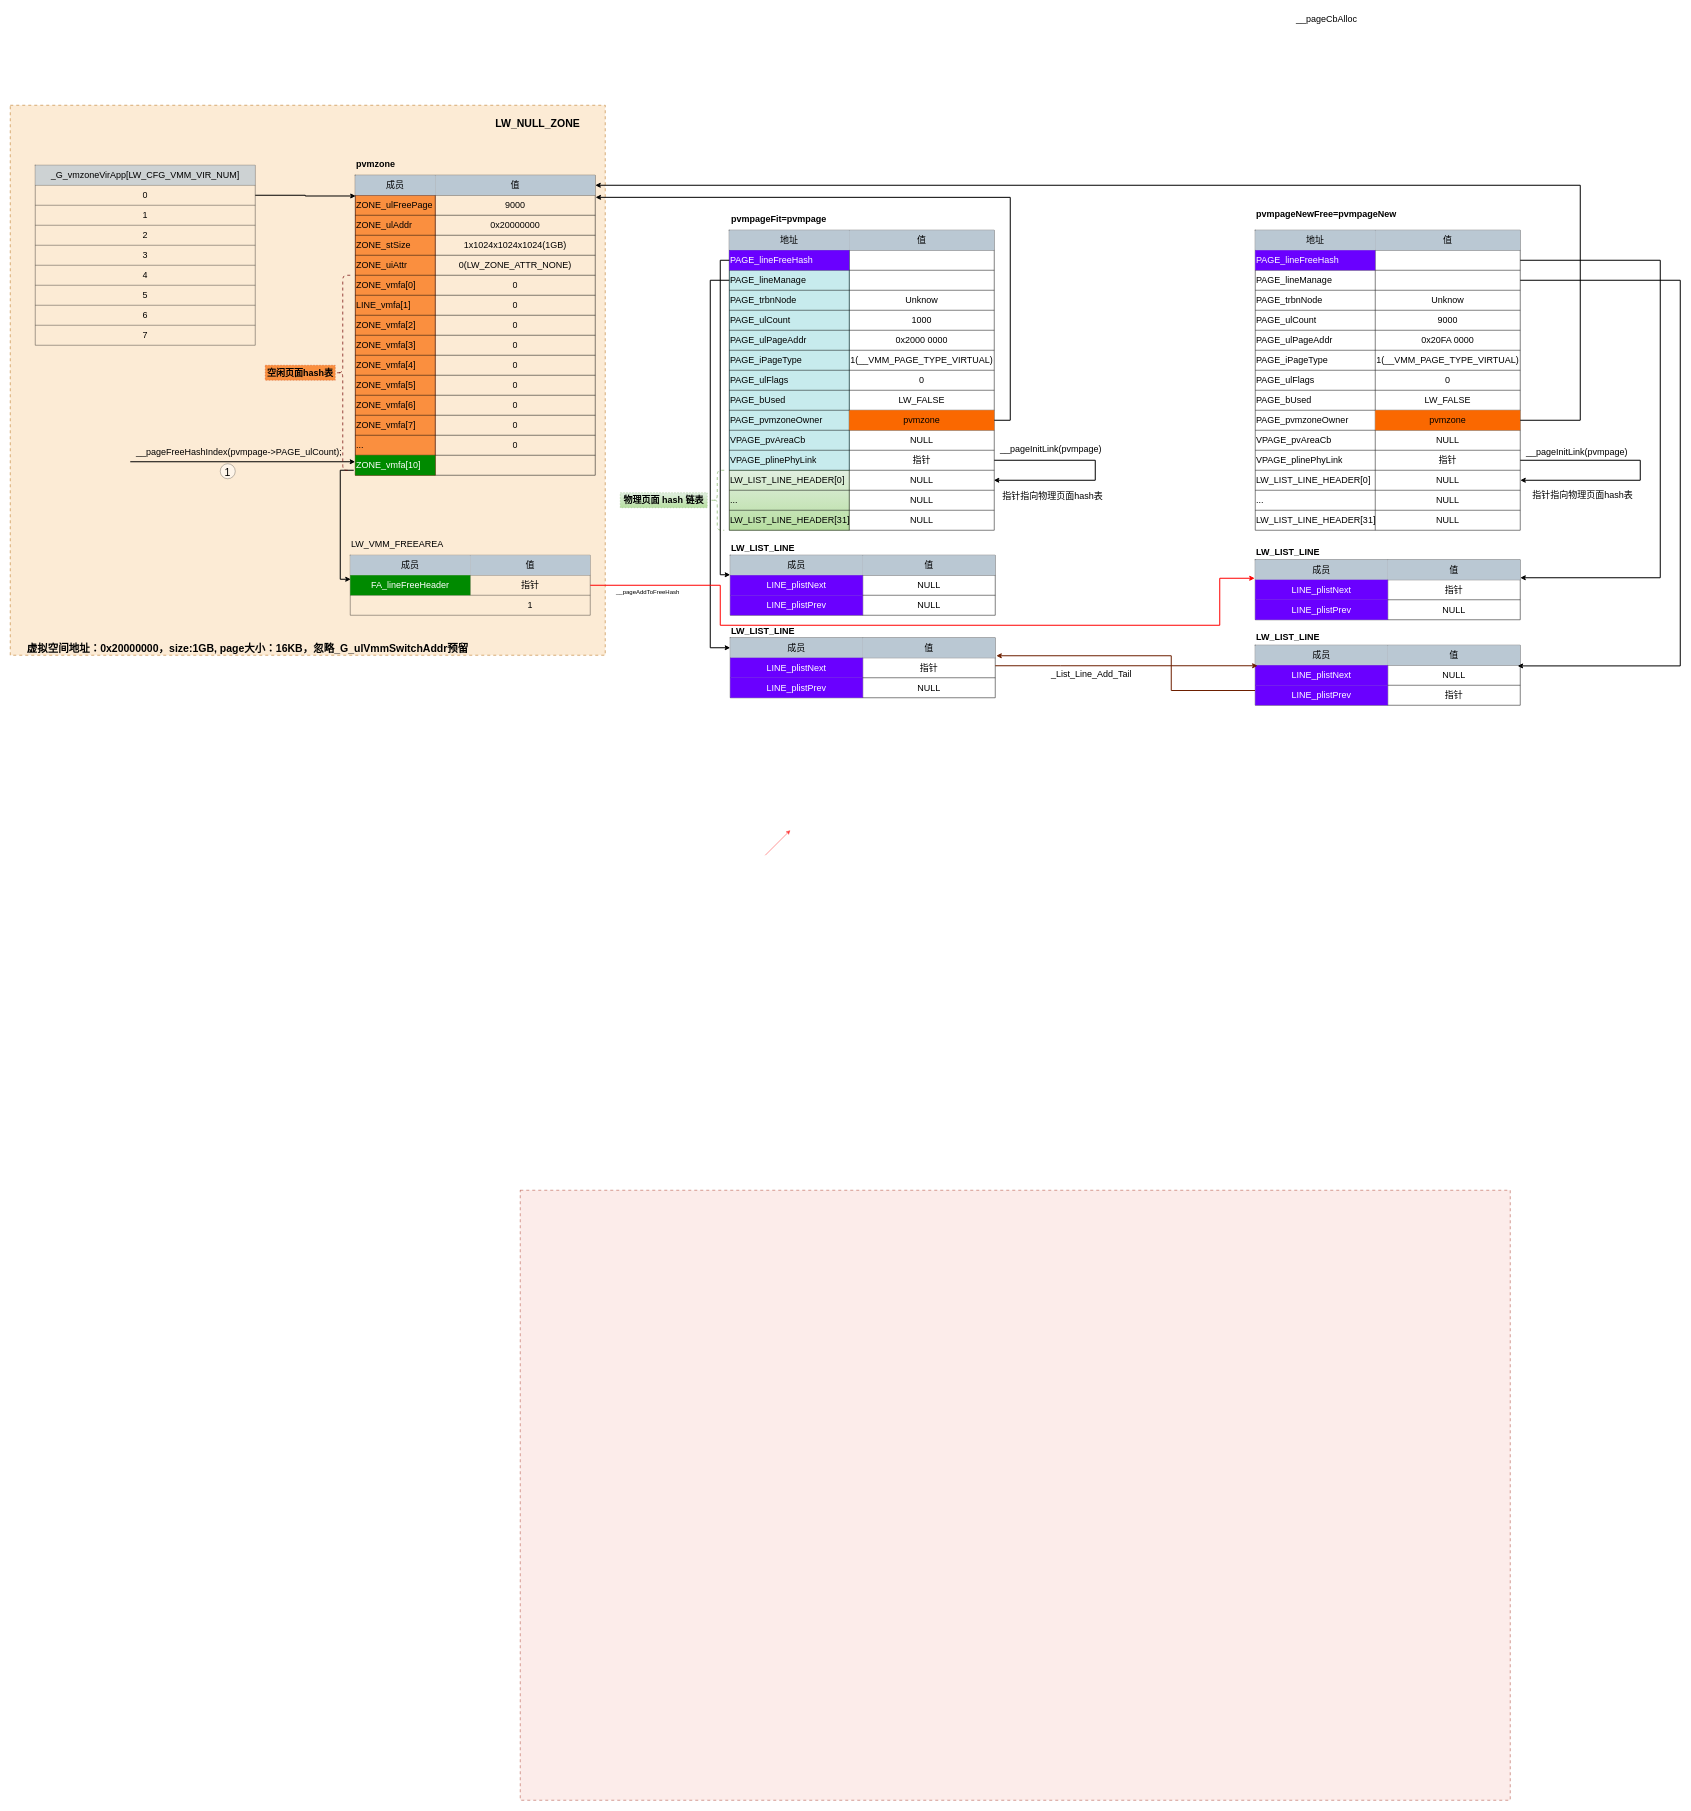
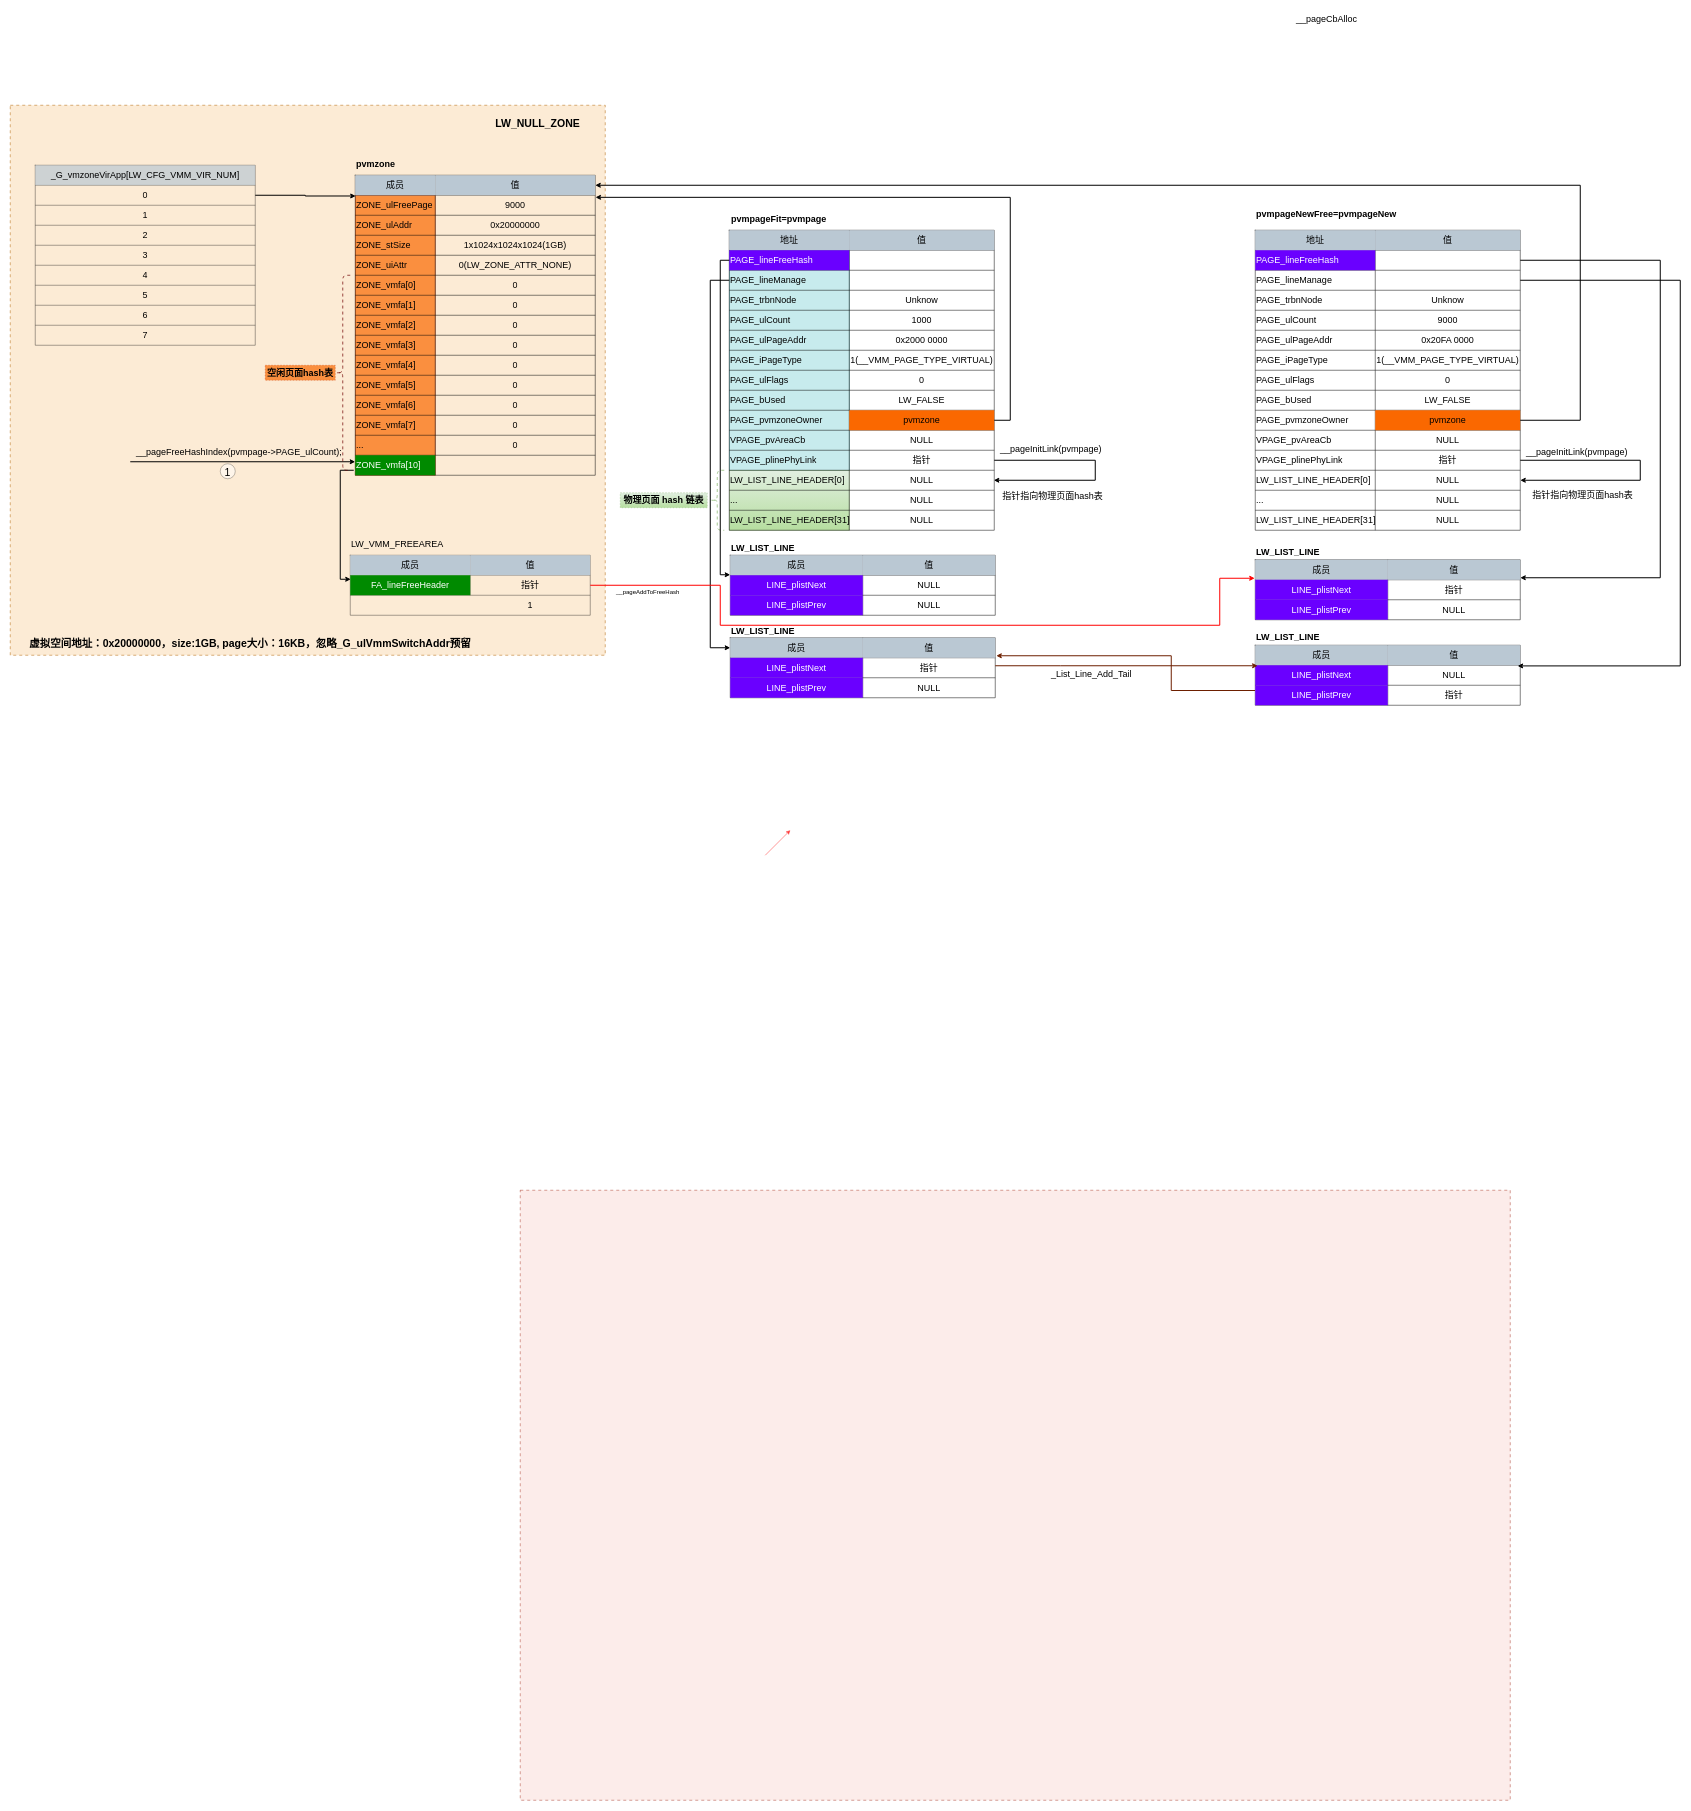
(386, 305) -> (386, 305)
(248, 648) -> (250, 643)
